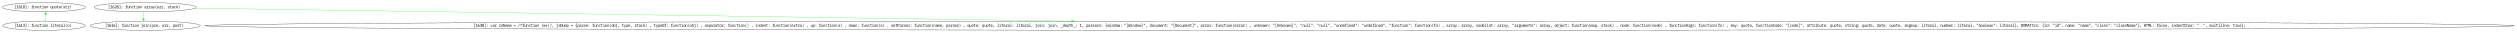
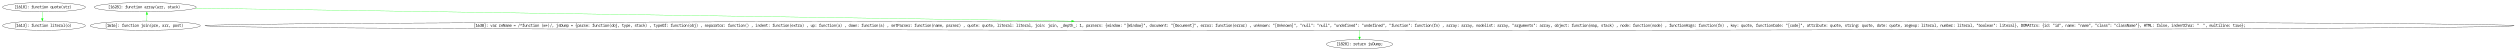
(144, 15) -> (147, 18)
(46, 18) -> (42, 15)
none -> (1360, 44)
